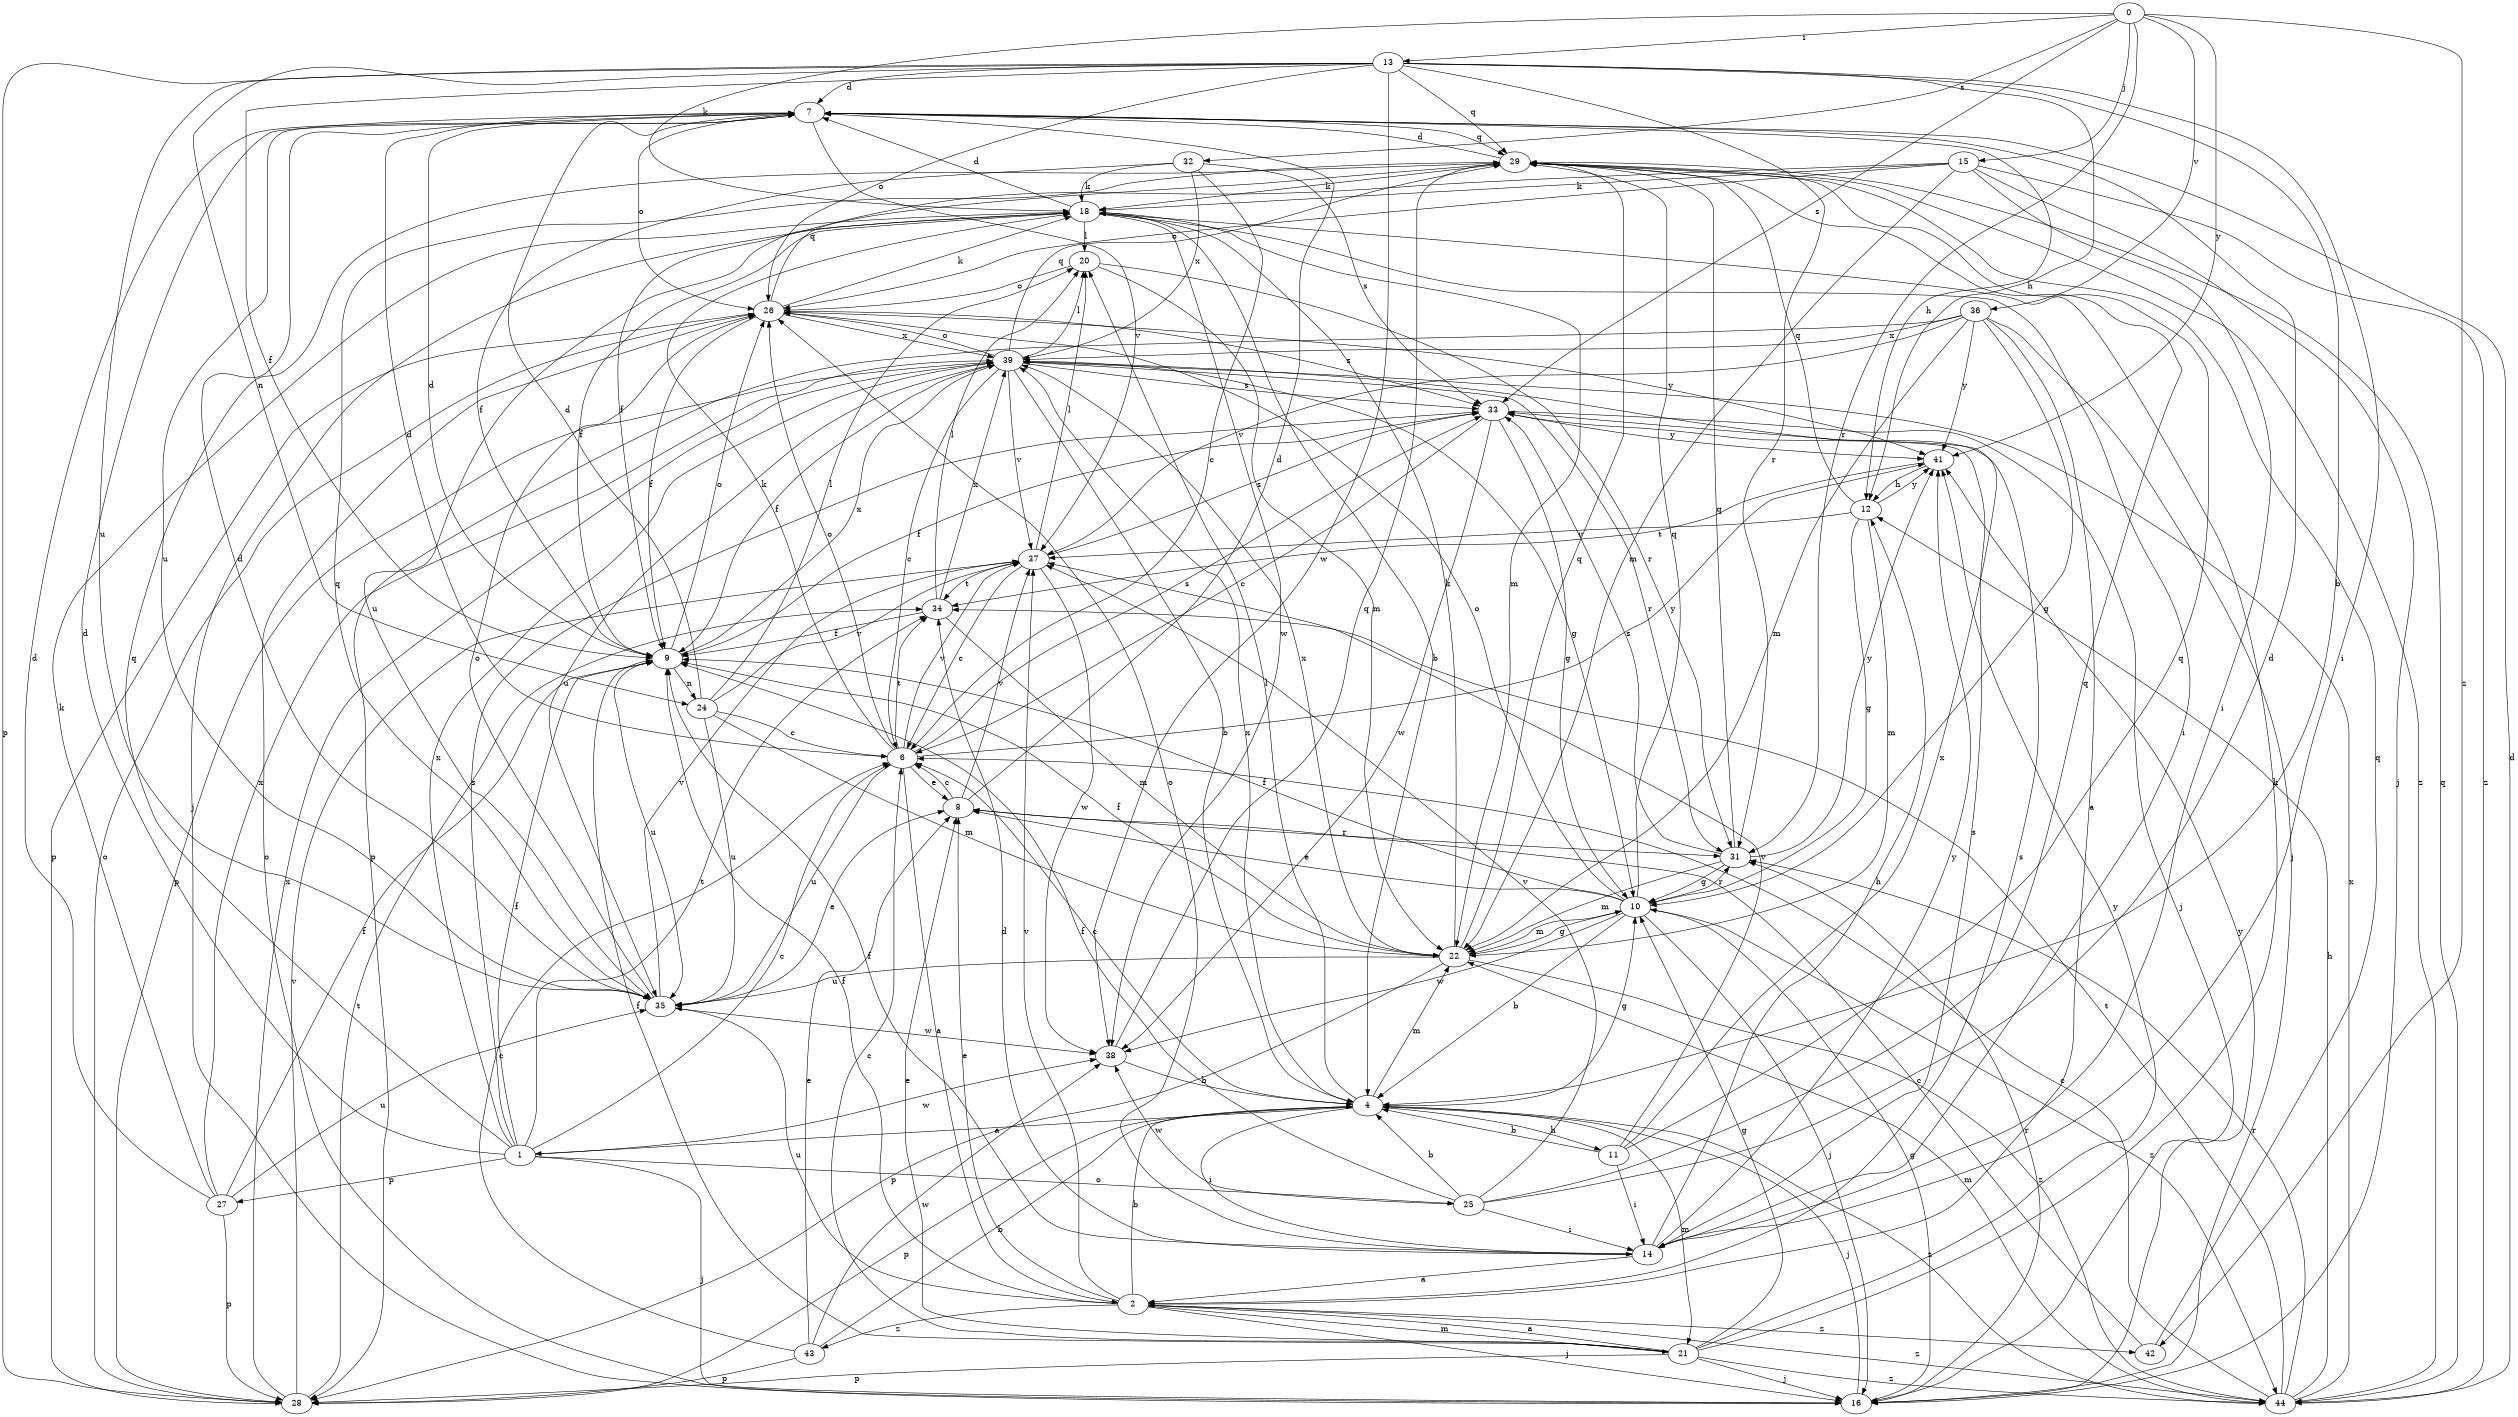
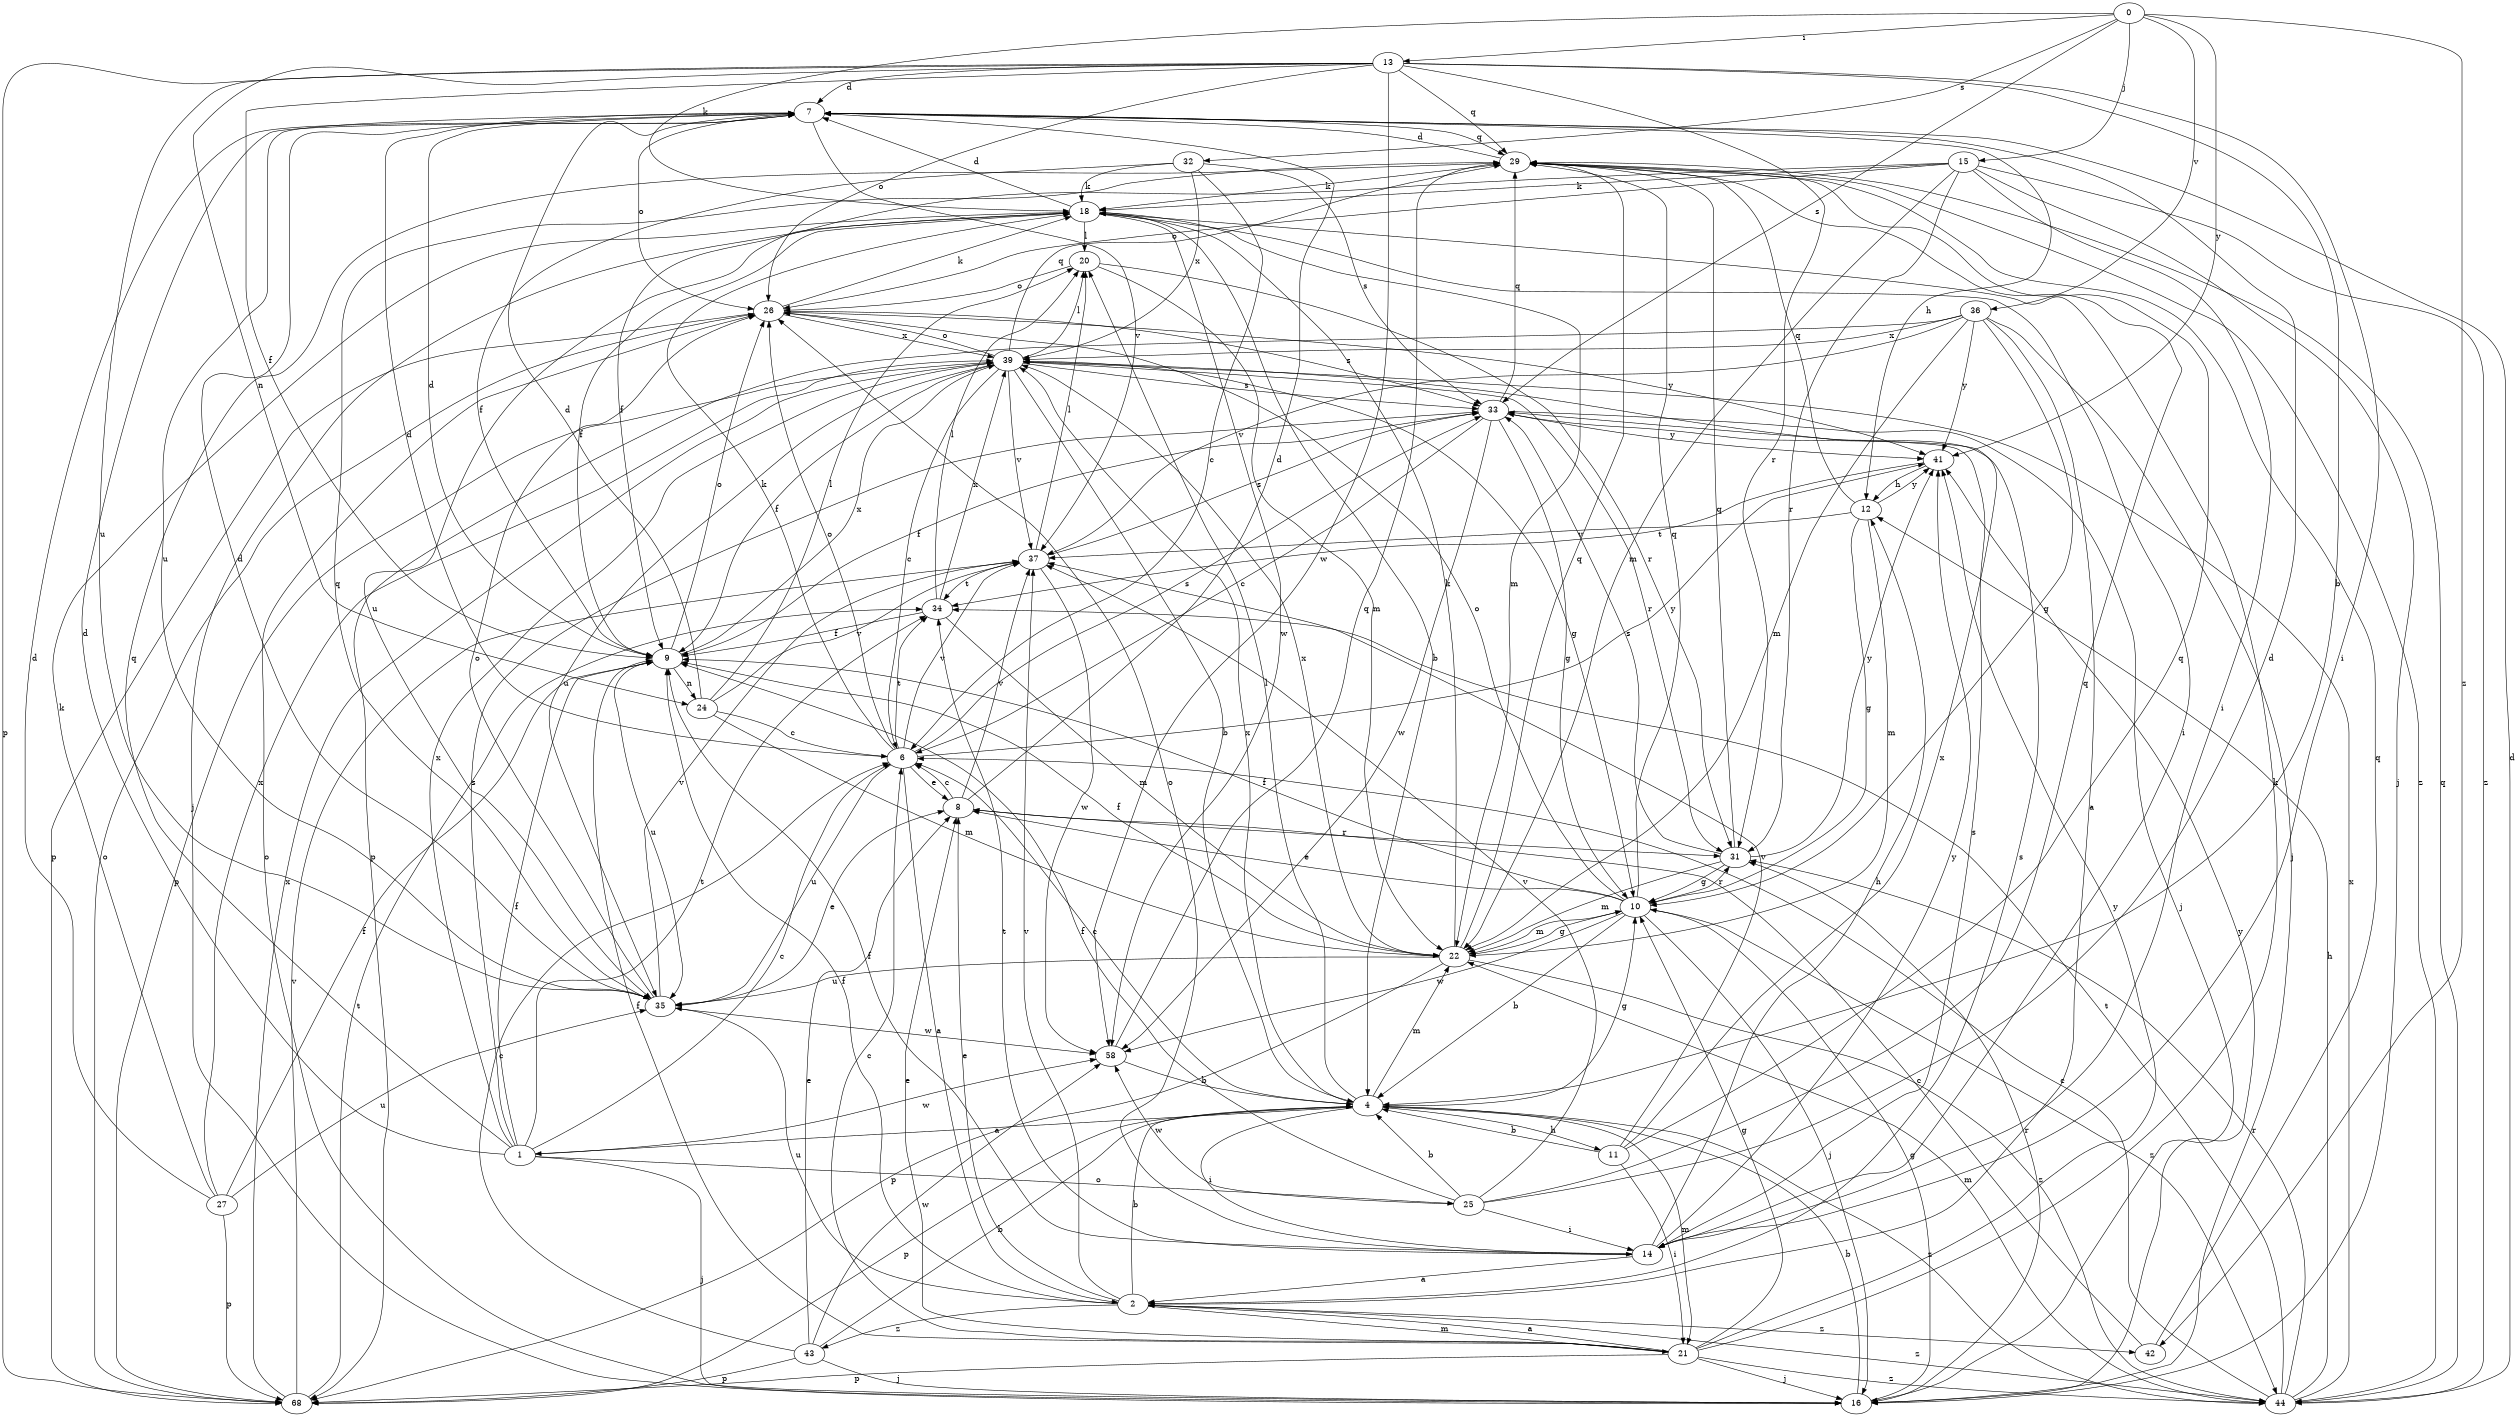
(1963, 89) -> none
(1168, 189) -> (1515, 297)
(1856, 391) -> (1792, 469)
(654, 449) -> none
(959, 649) -> none
(731, 867) -> none
(1004, 932) -> (1004, 932)
(1111, 1056) -> (1111, 1056)
(374, 1180) -> none
(1630, 1202) -> (1670, 1250)
(1848, 1255) -> (1848, 1255)
(1475, 1351) -> (1327, 1399)
(297, 1404) -> (297, 1404)
